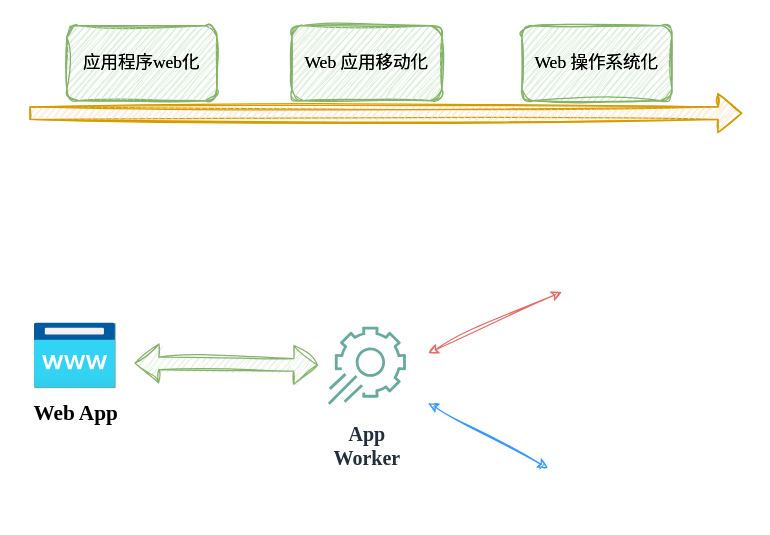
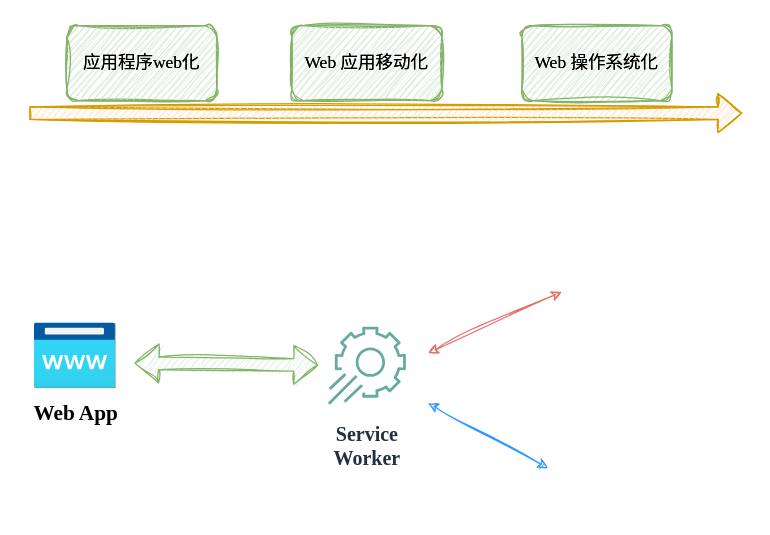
(368, 447) -> (368, 447)
